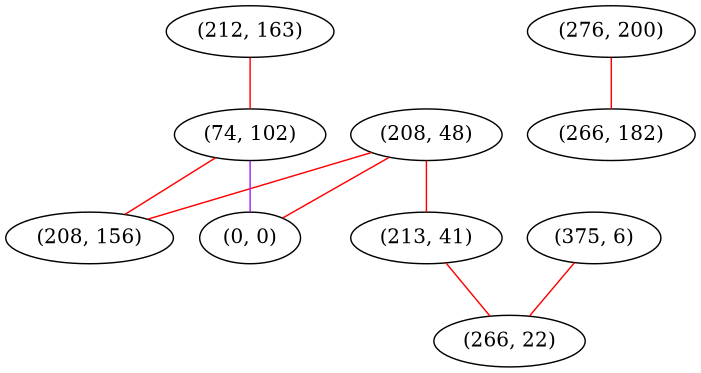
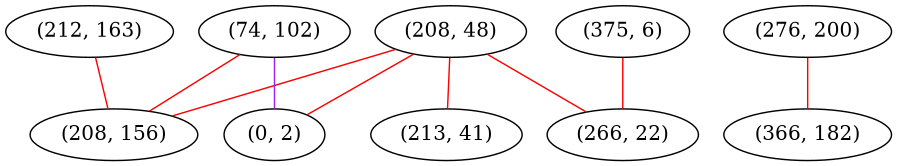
(250, 83) -> (102, 83)
(611, 135) -> (808, 135)
(250, 238) -> (274, 135)
(468, 290) -> (537, 83)
